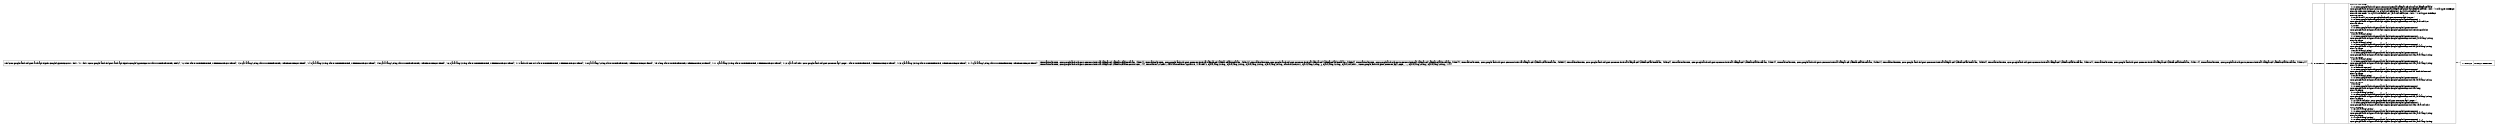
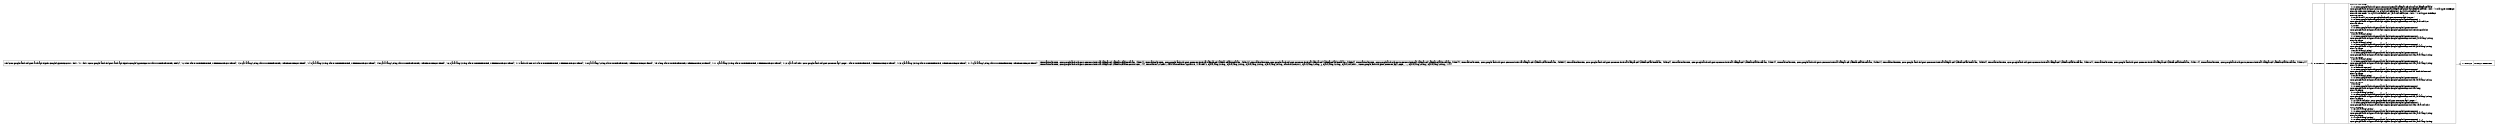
(2459, 62) -> (2458, 64)
